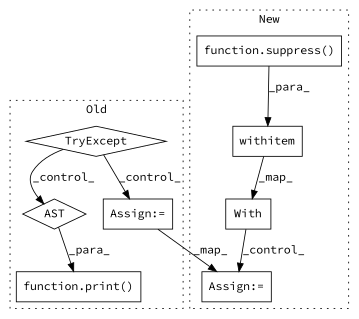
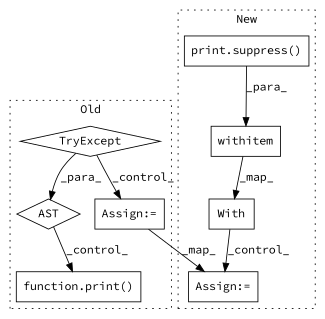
(269, 51) -> (247, 51)
(64, 178) -> (81, 178)
(89, 250) -> (97, 250)
